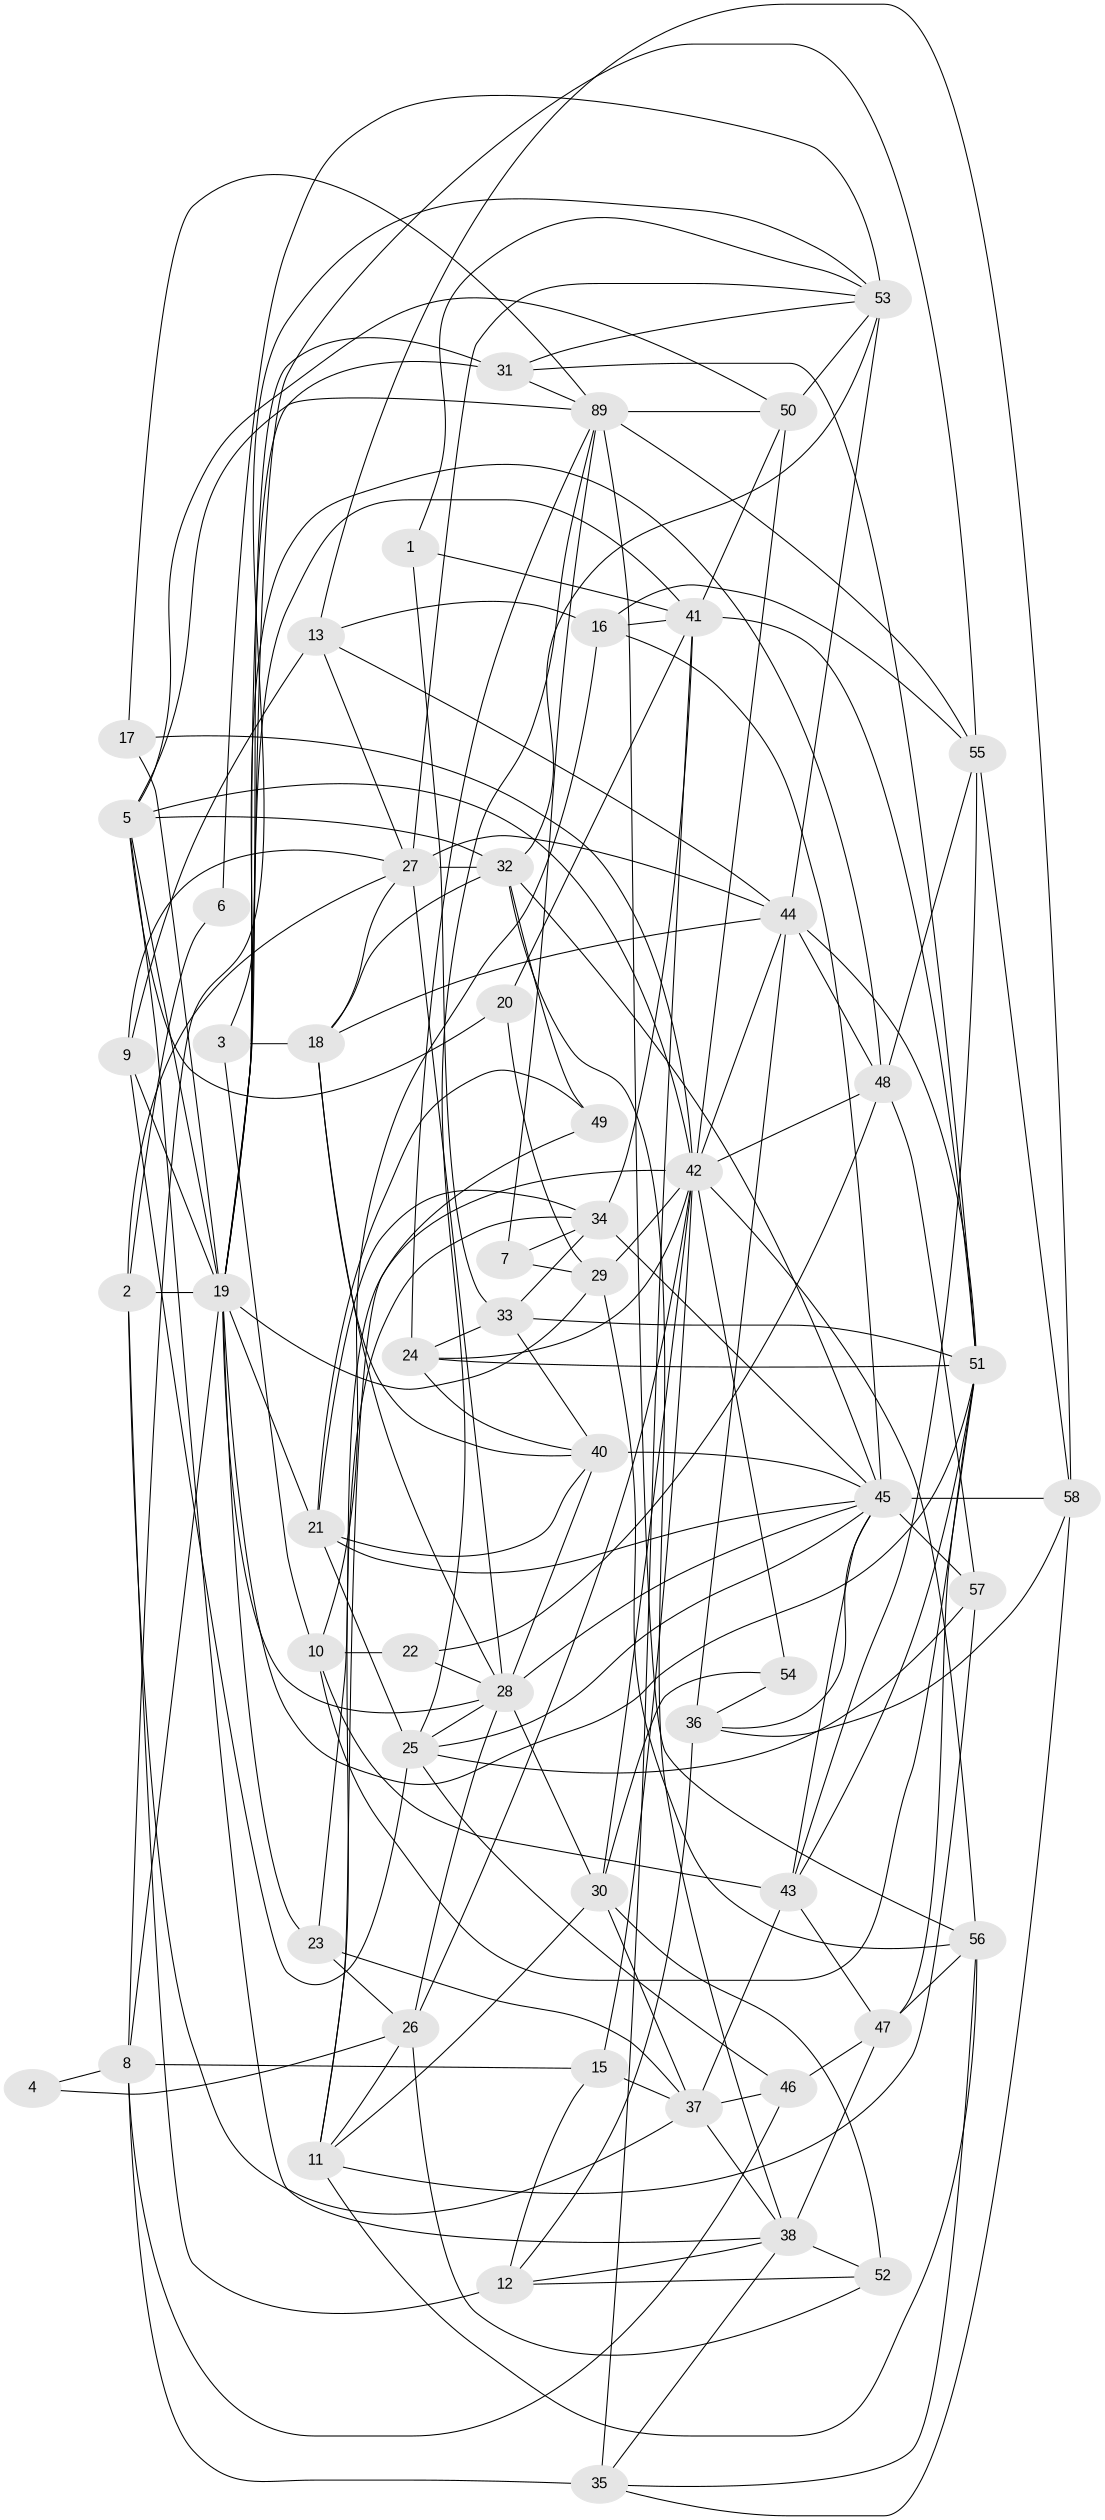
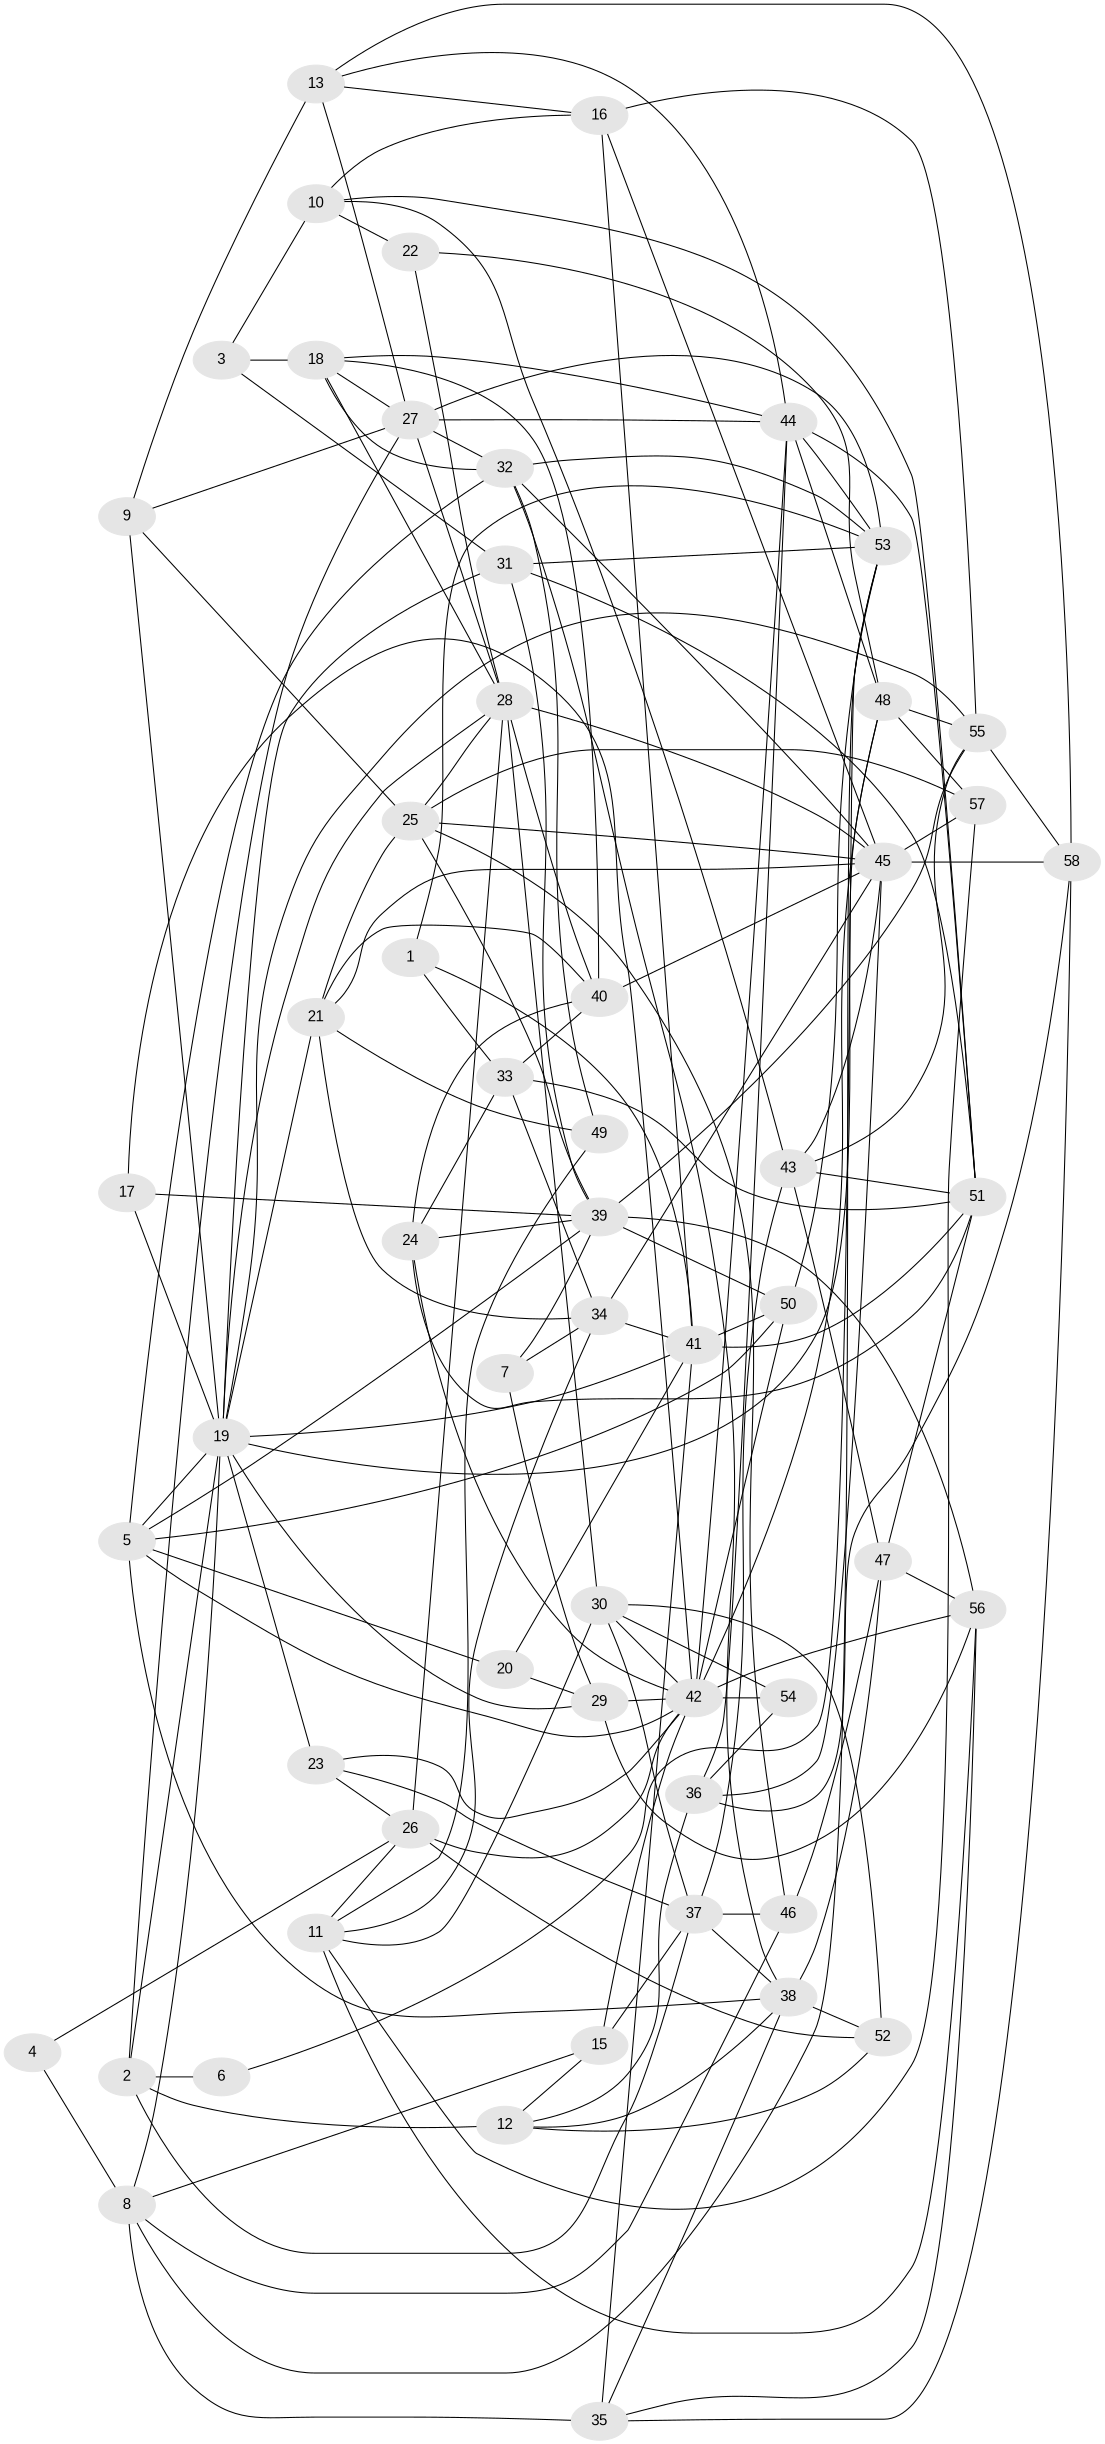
(600, 412) -> (600, 1217)
(464, 1776) -> none
